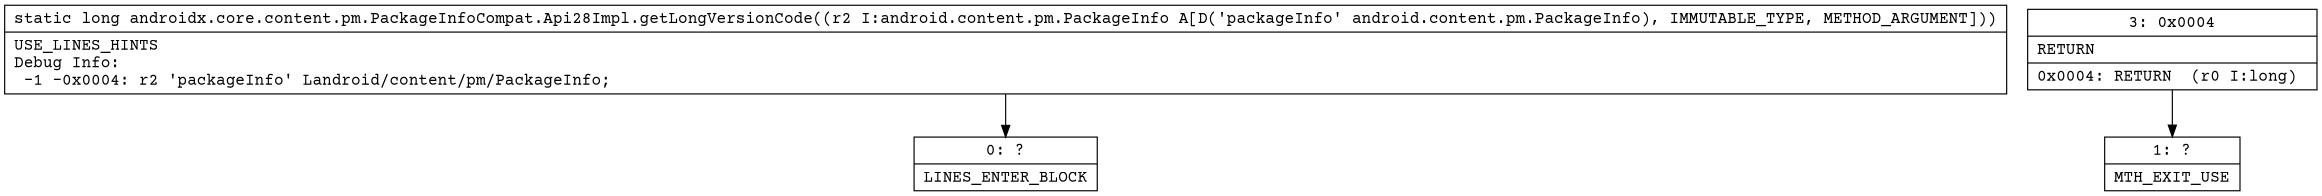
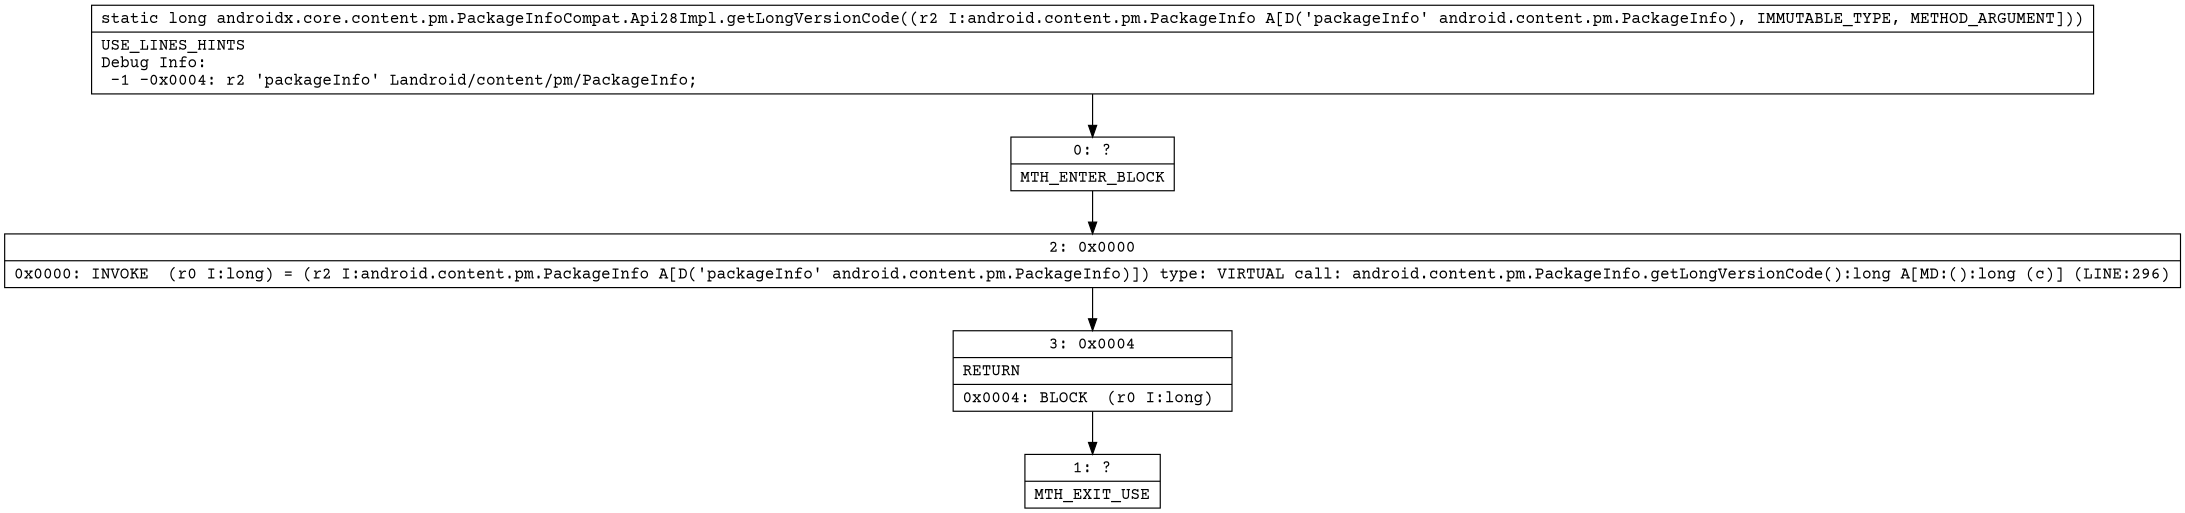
(2172, 76) -> (1093, 397)
(1006, 177) -> (1093, 177)
none -> (1093, 261)
